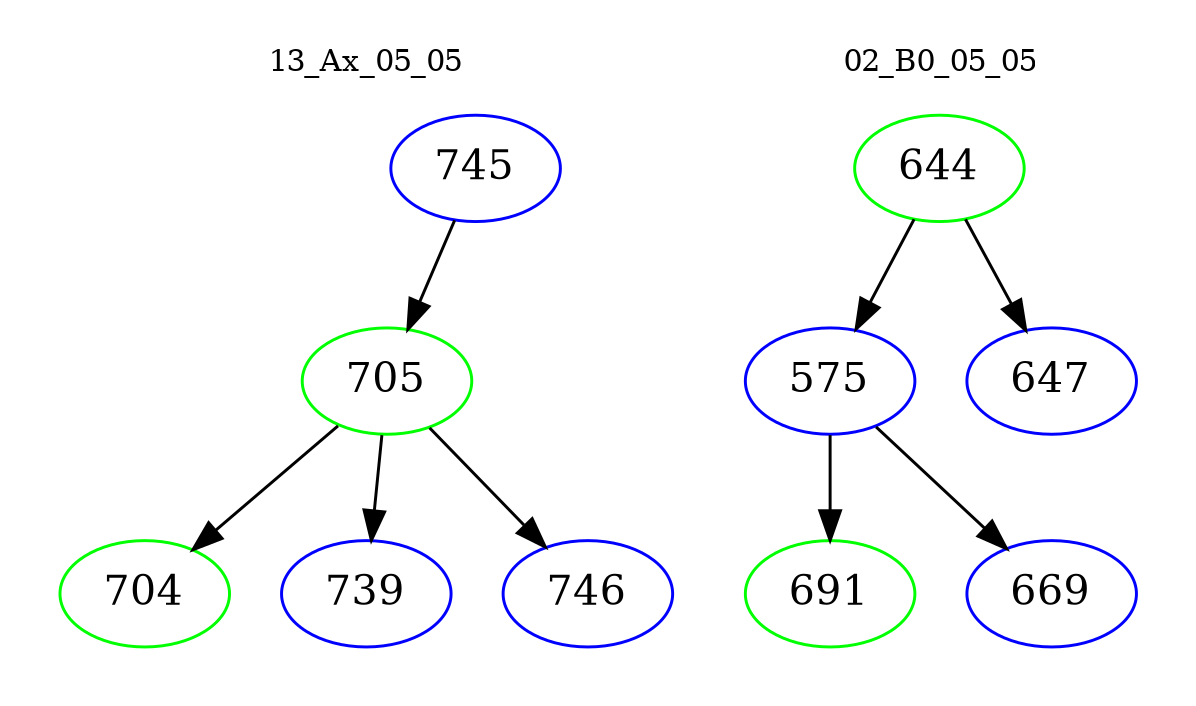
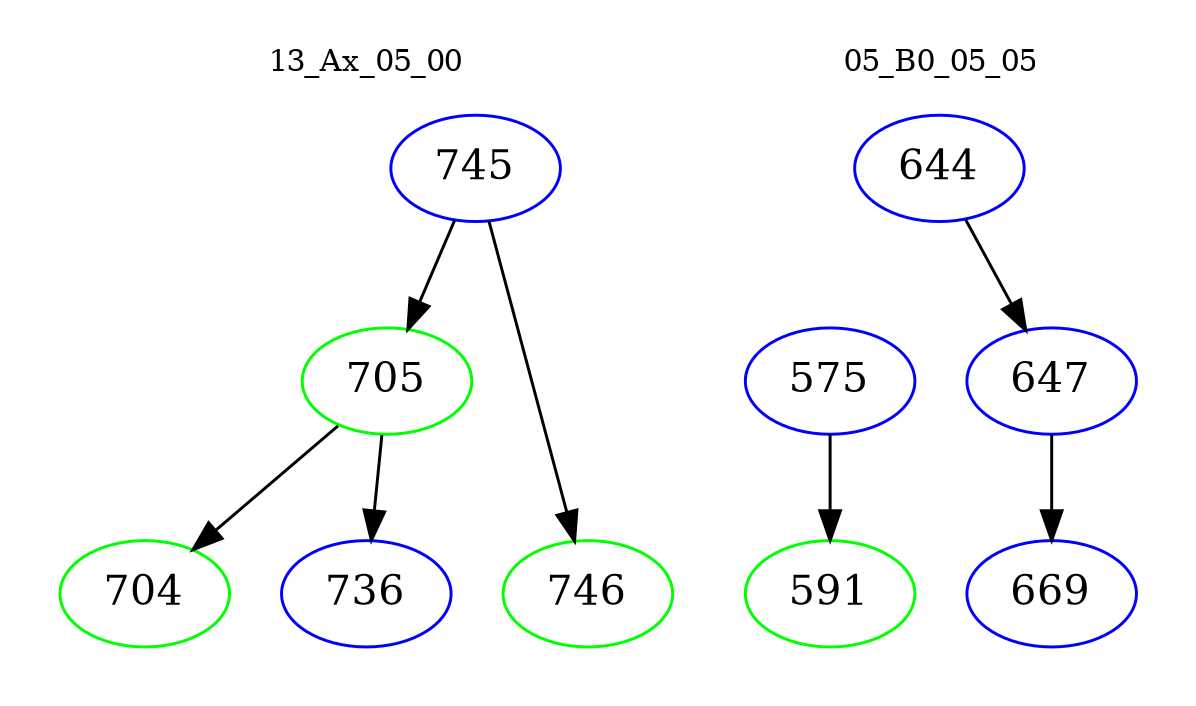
(366, 64) -> (366, 64)
(941, 64) -> (941, 64)
(939, 168) -> (939, 168)
(892, 261) -> none
(477, 476) -> (528, 367)
(930, 478) -> (1052, 473)
(366, 594) -> (366, 594)
(588, 594) -> (588, 594)
(830, 594) -> (830, 594)
